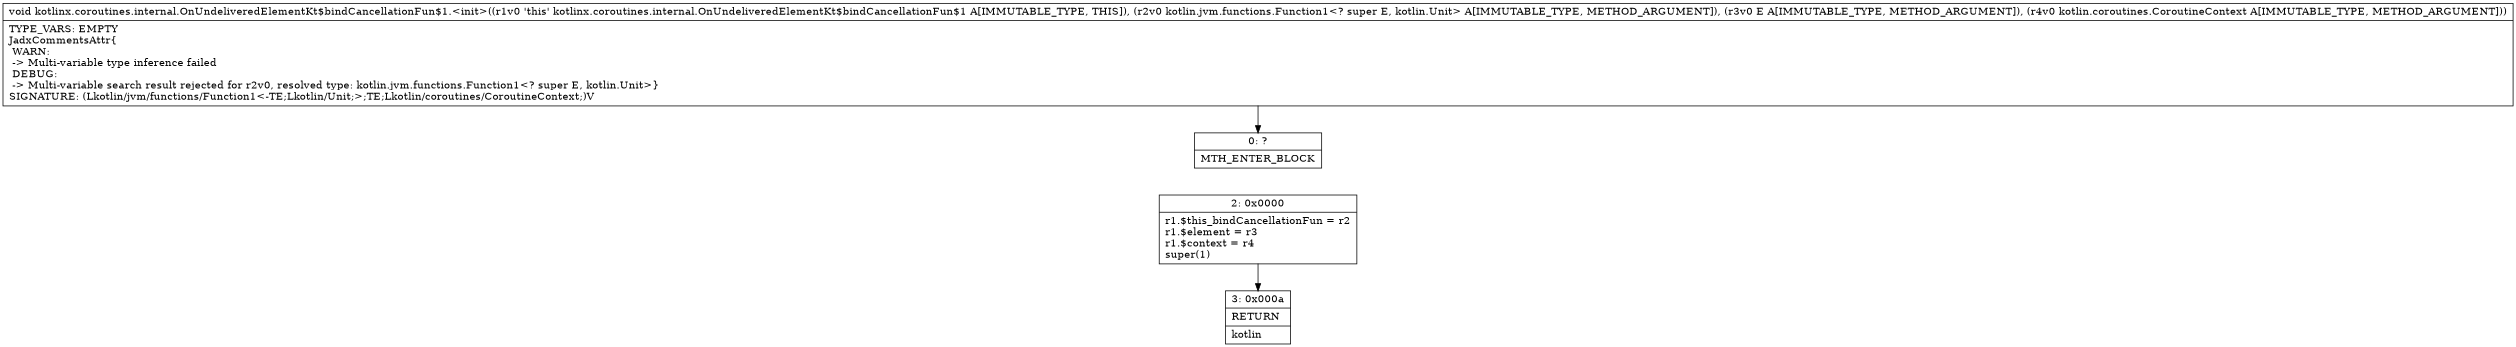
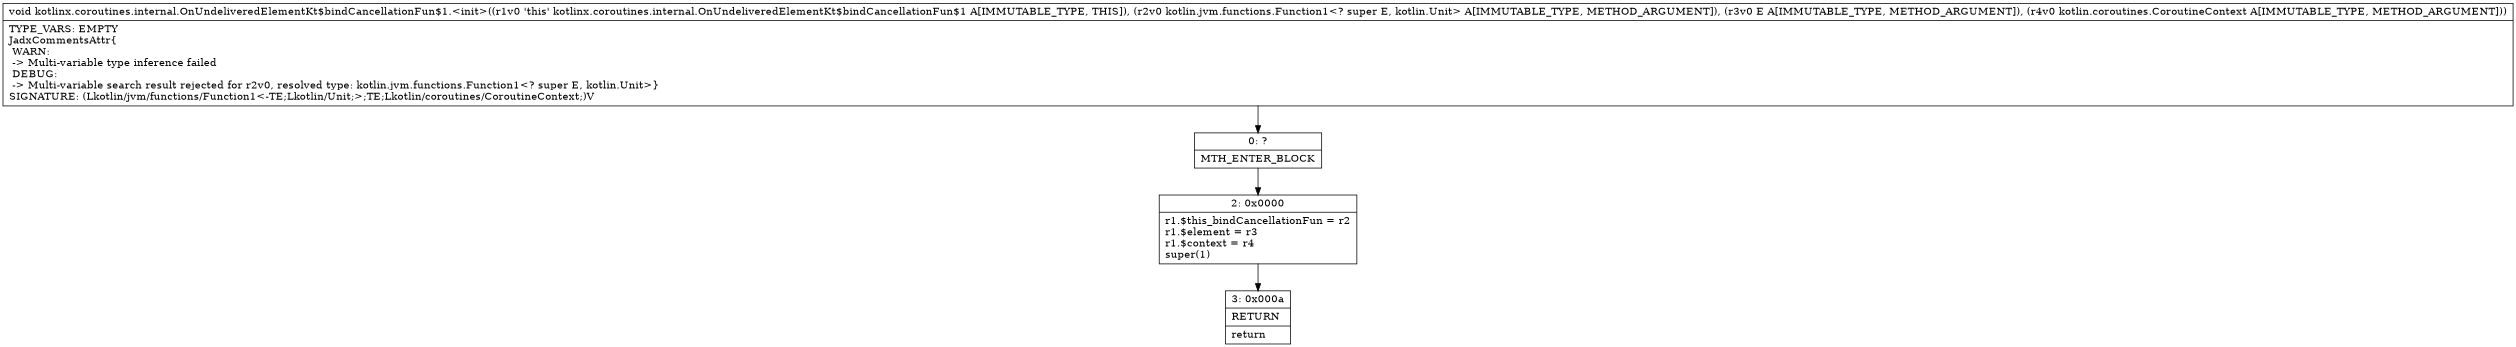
none -> (1258, 178)
(1247, 335) -> (1249, 335)
